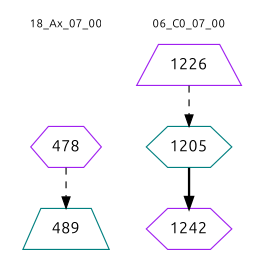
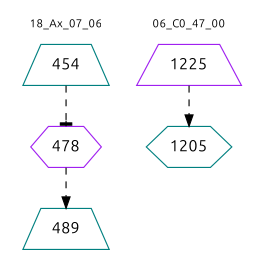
(66, 24) -> (66, 24)
(189, 24) -> (189, 24)
none -> (66, 65)
(189, 65) -> (189, 65)
(189, 229) -> none
